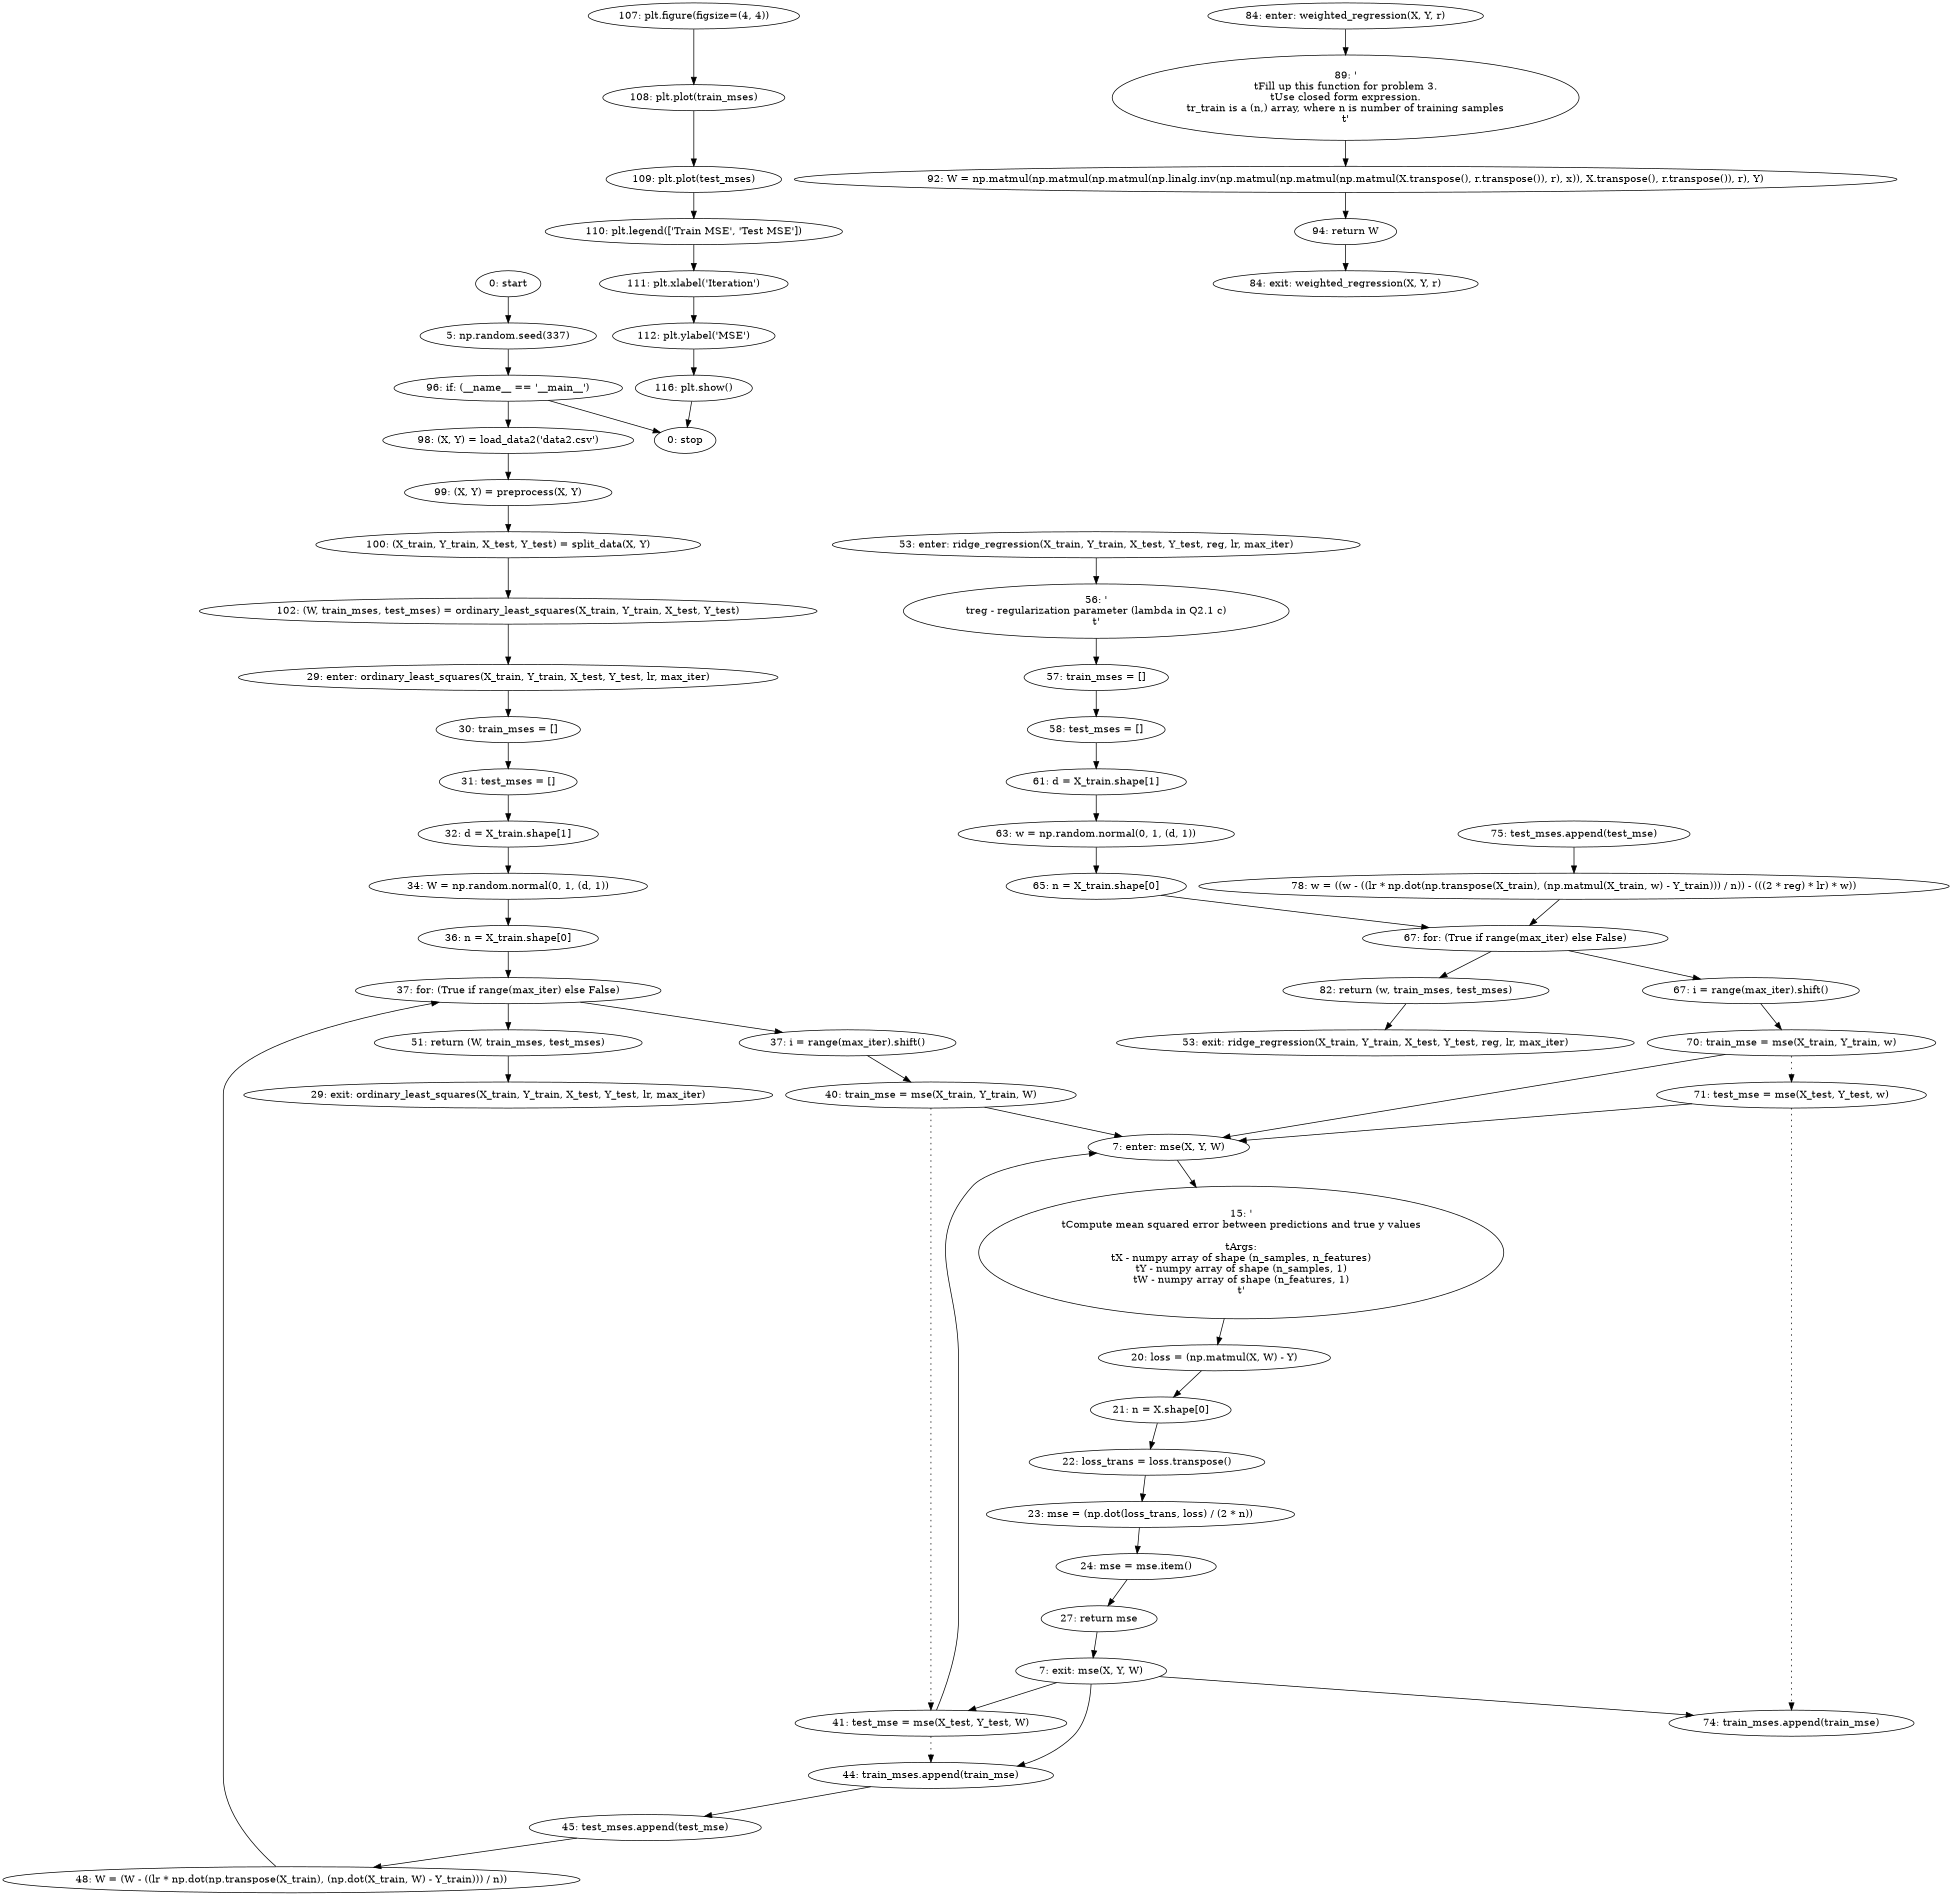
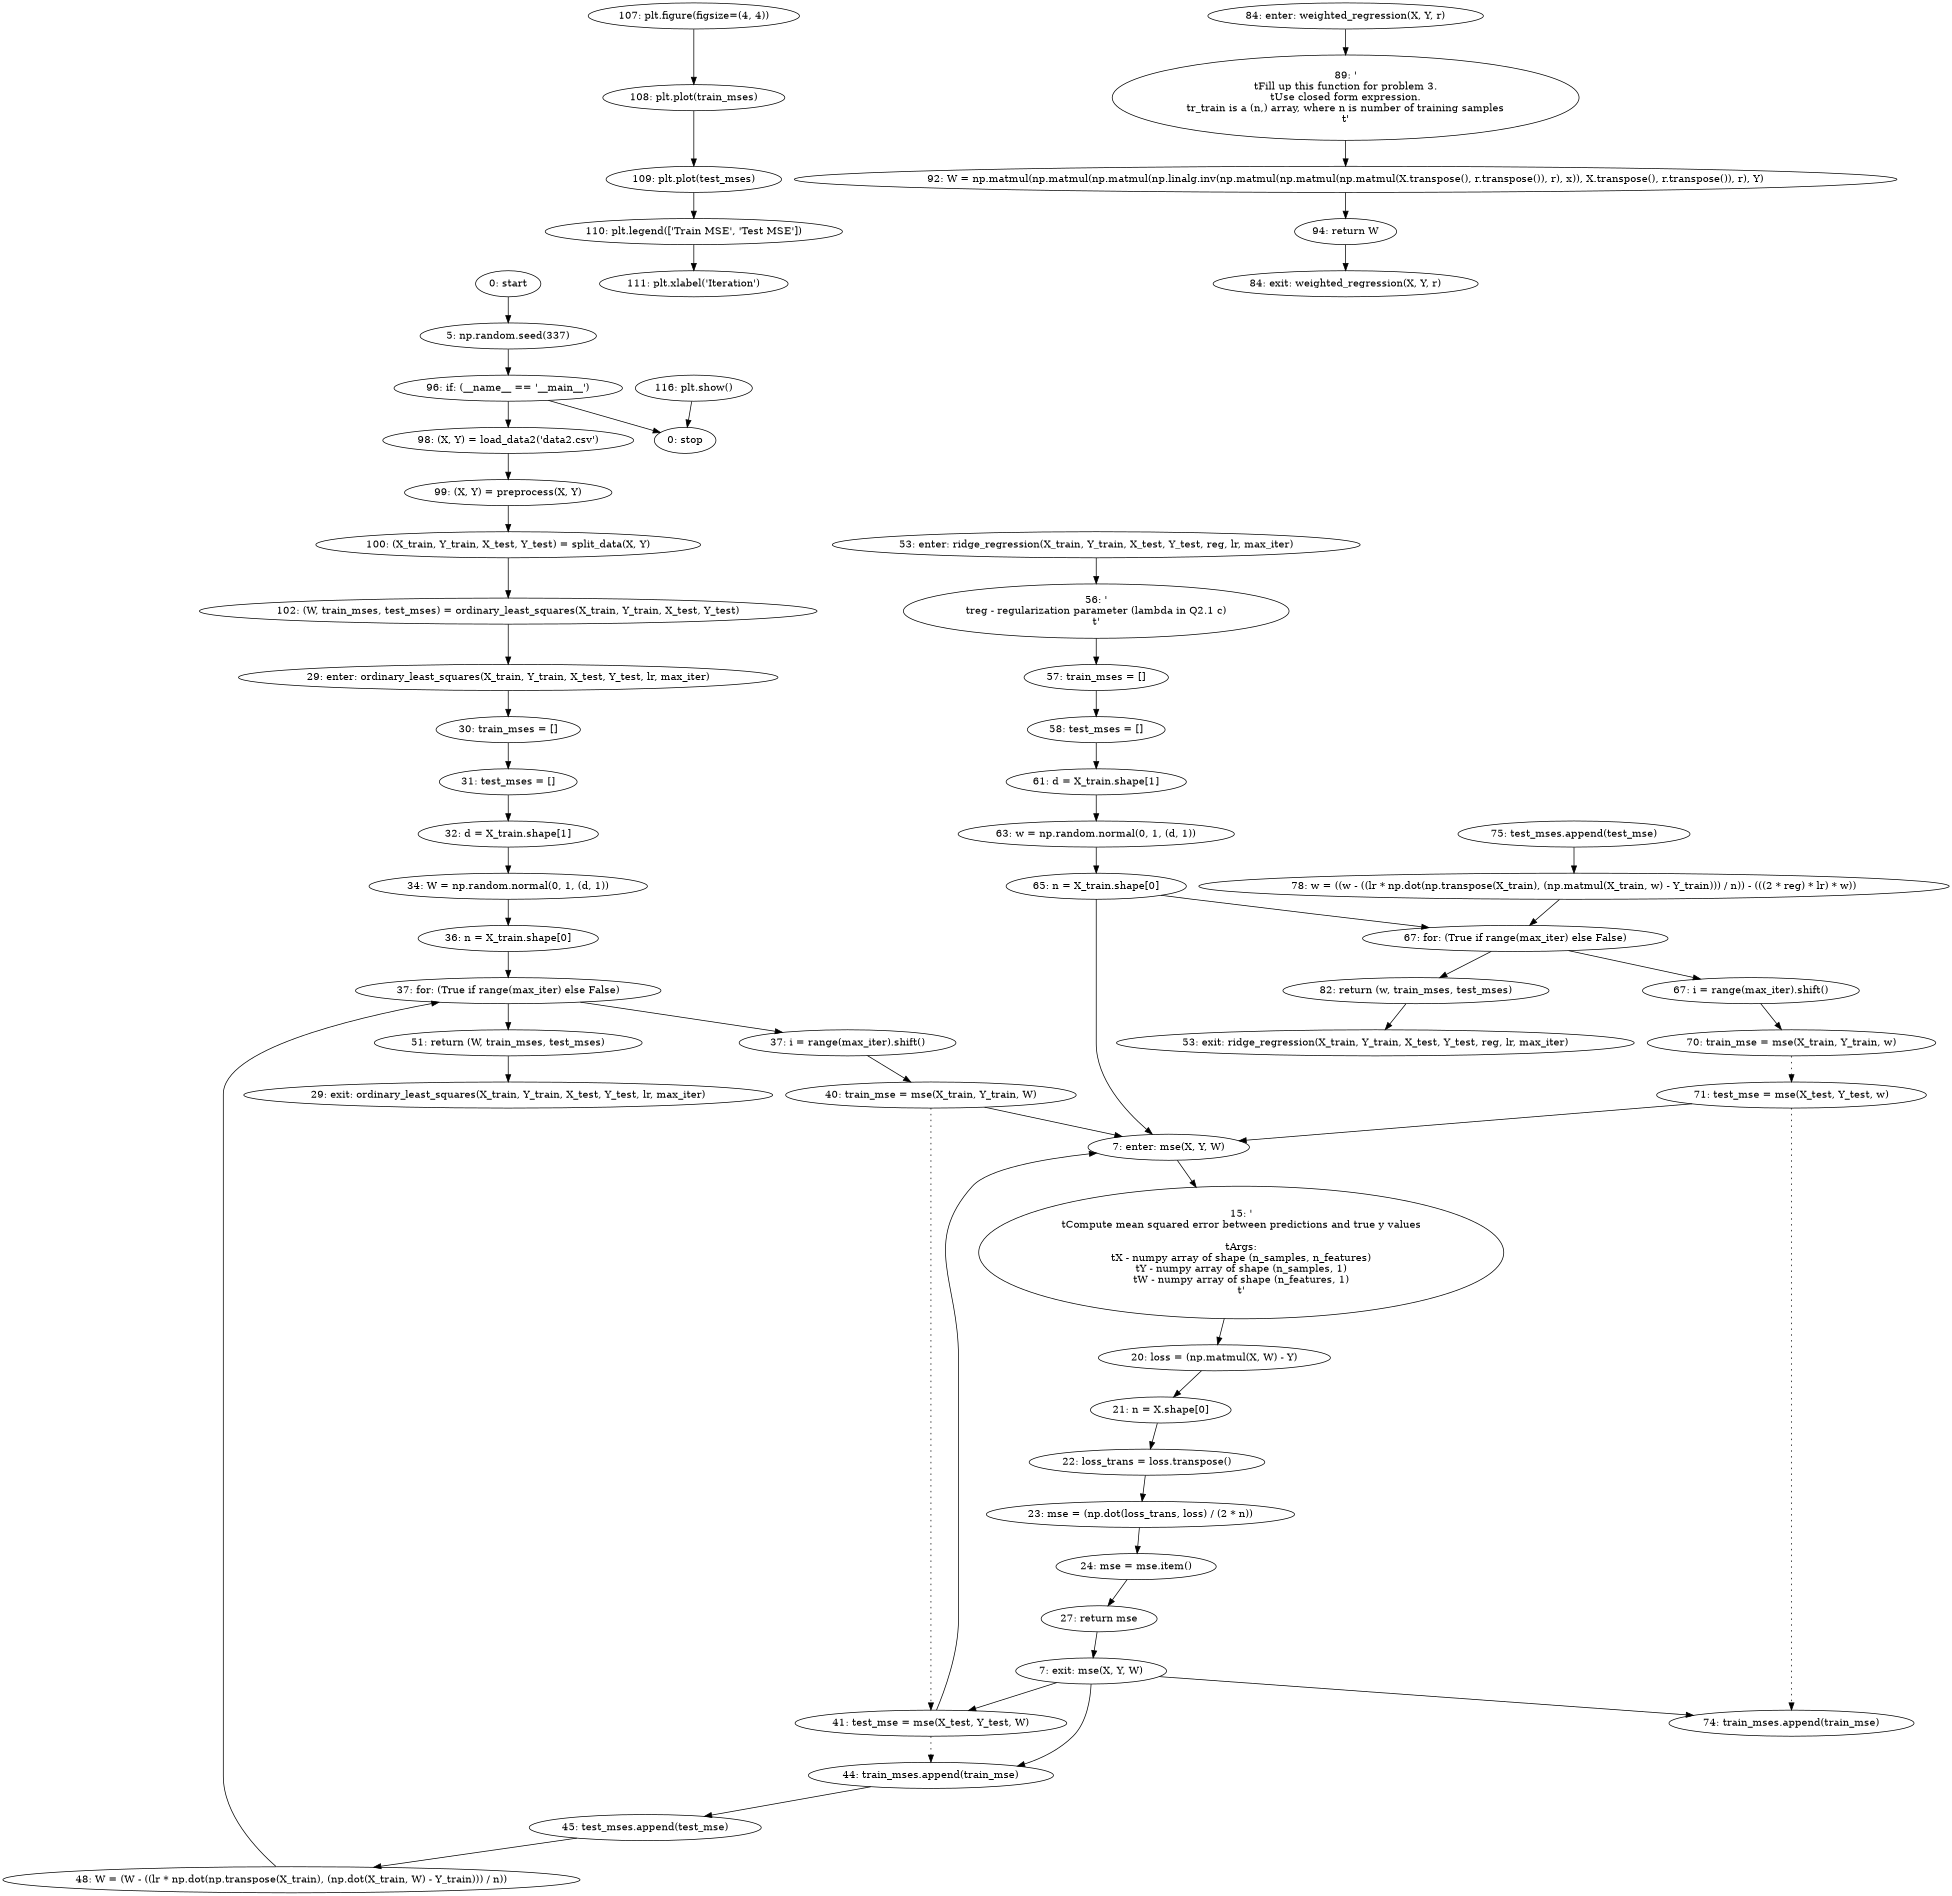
(694, 336) -> none
(1478, 1095) -> (1096, 1023)
